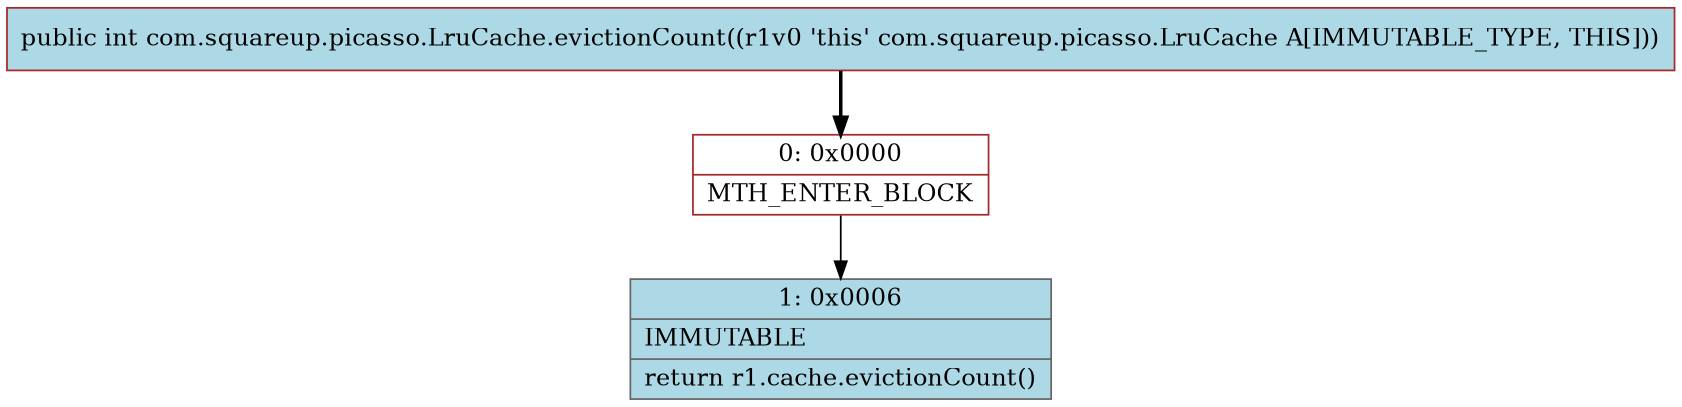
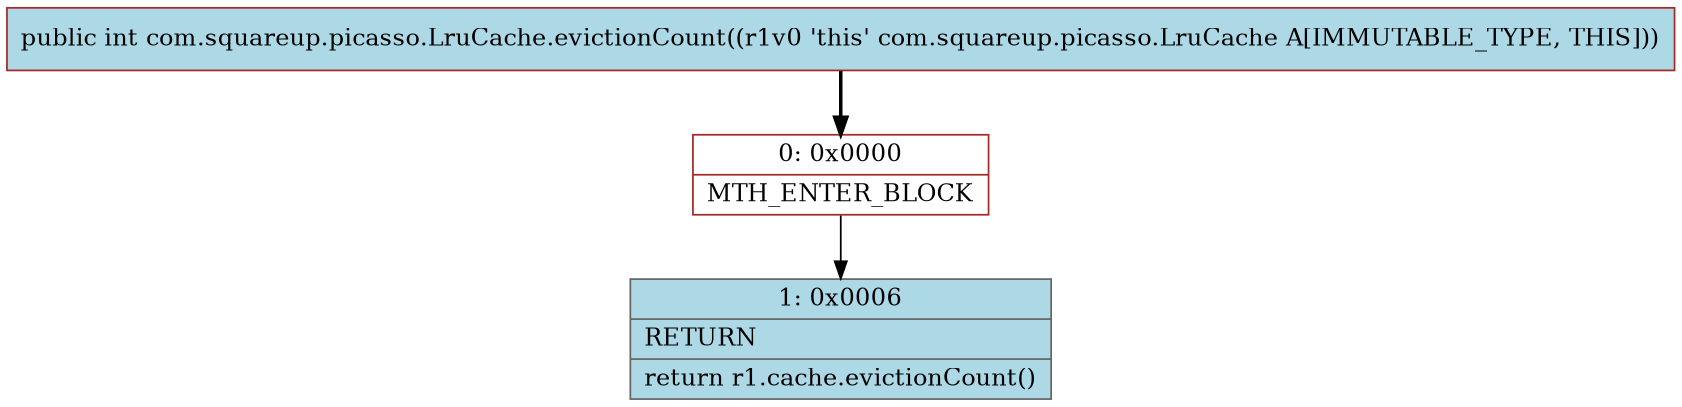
(726, 338) -> (701, 338)
